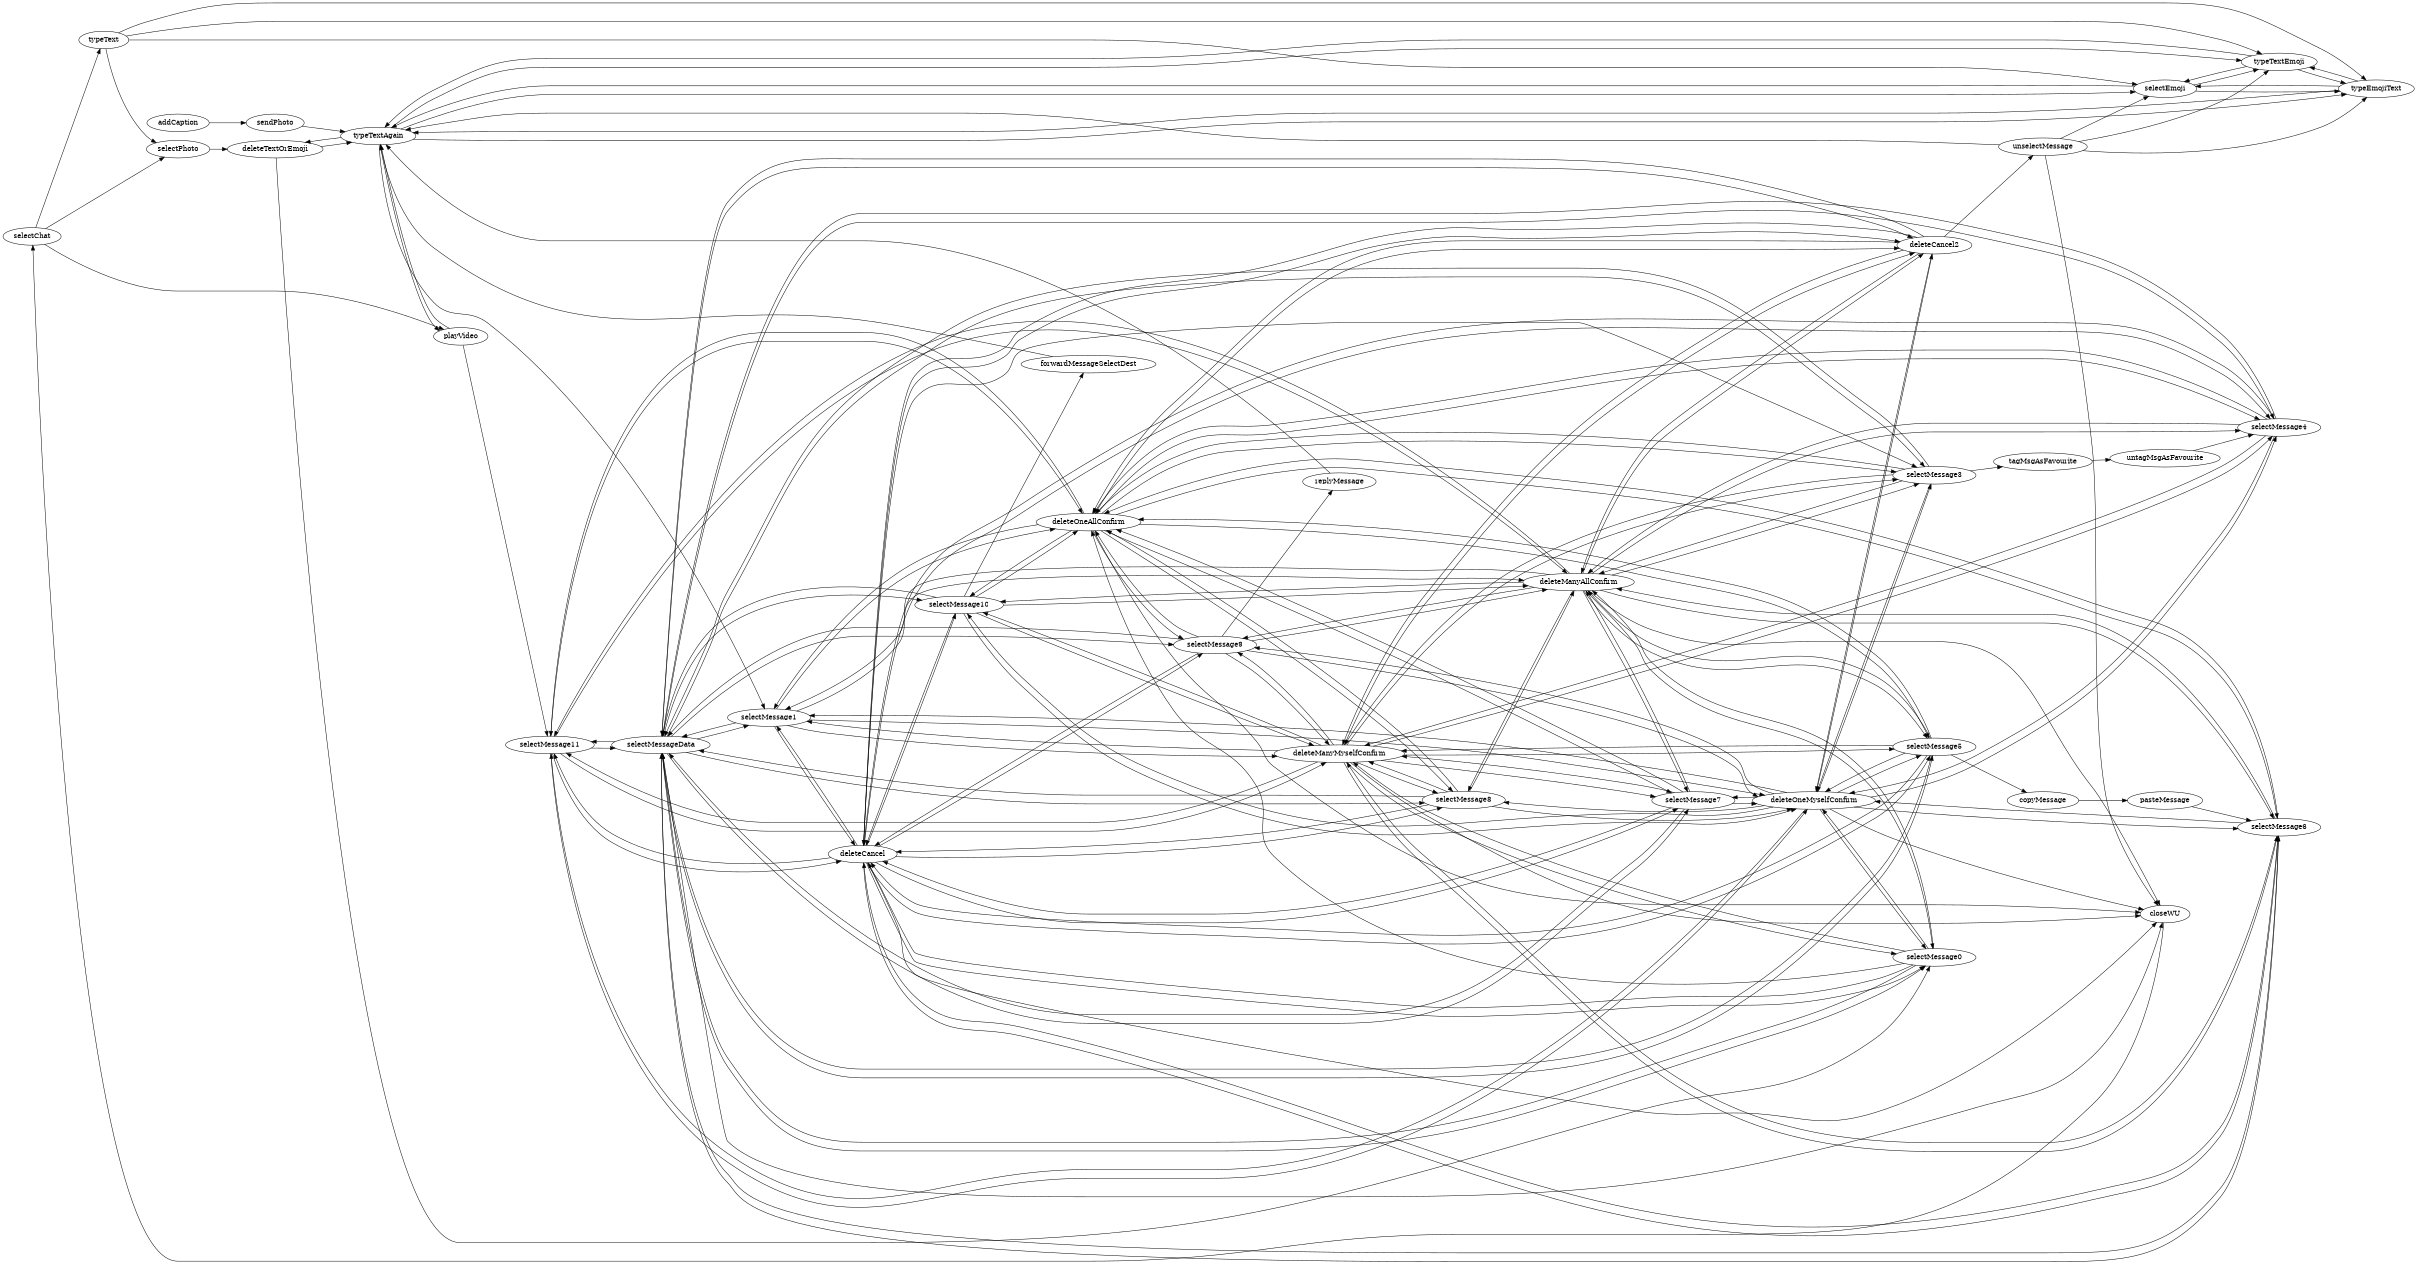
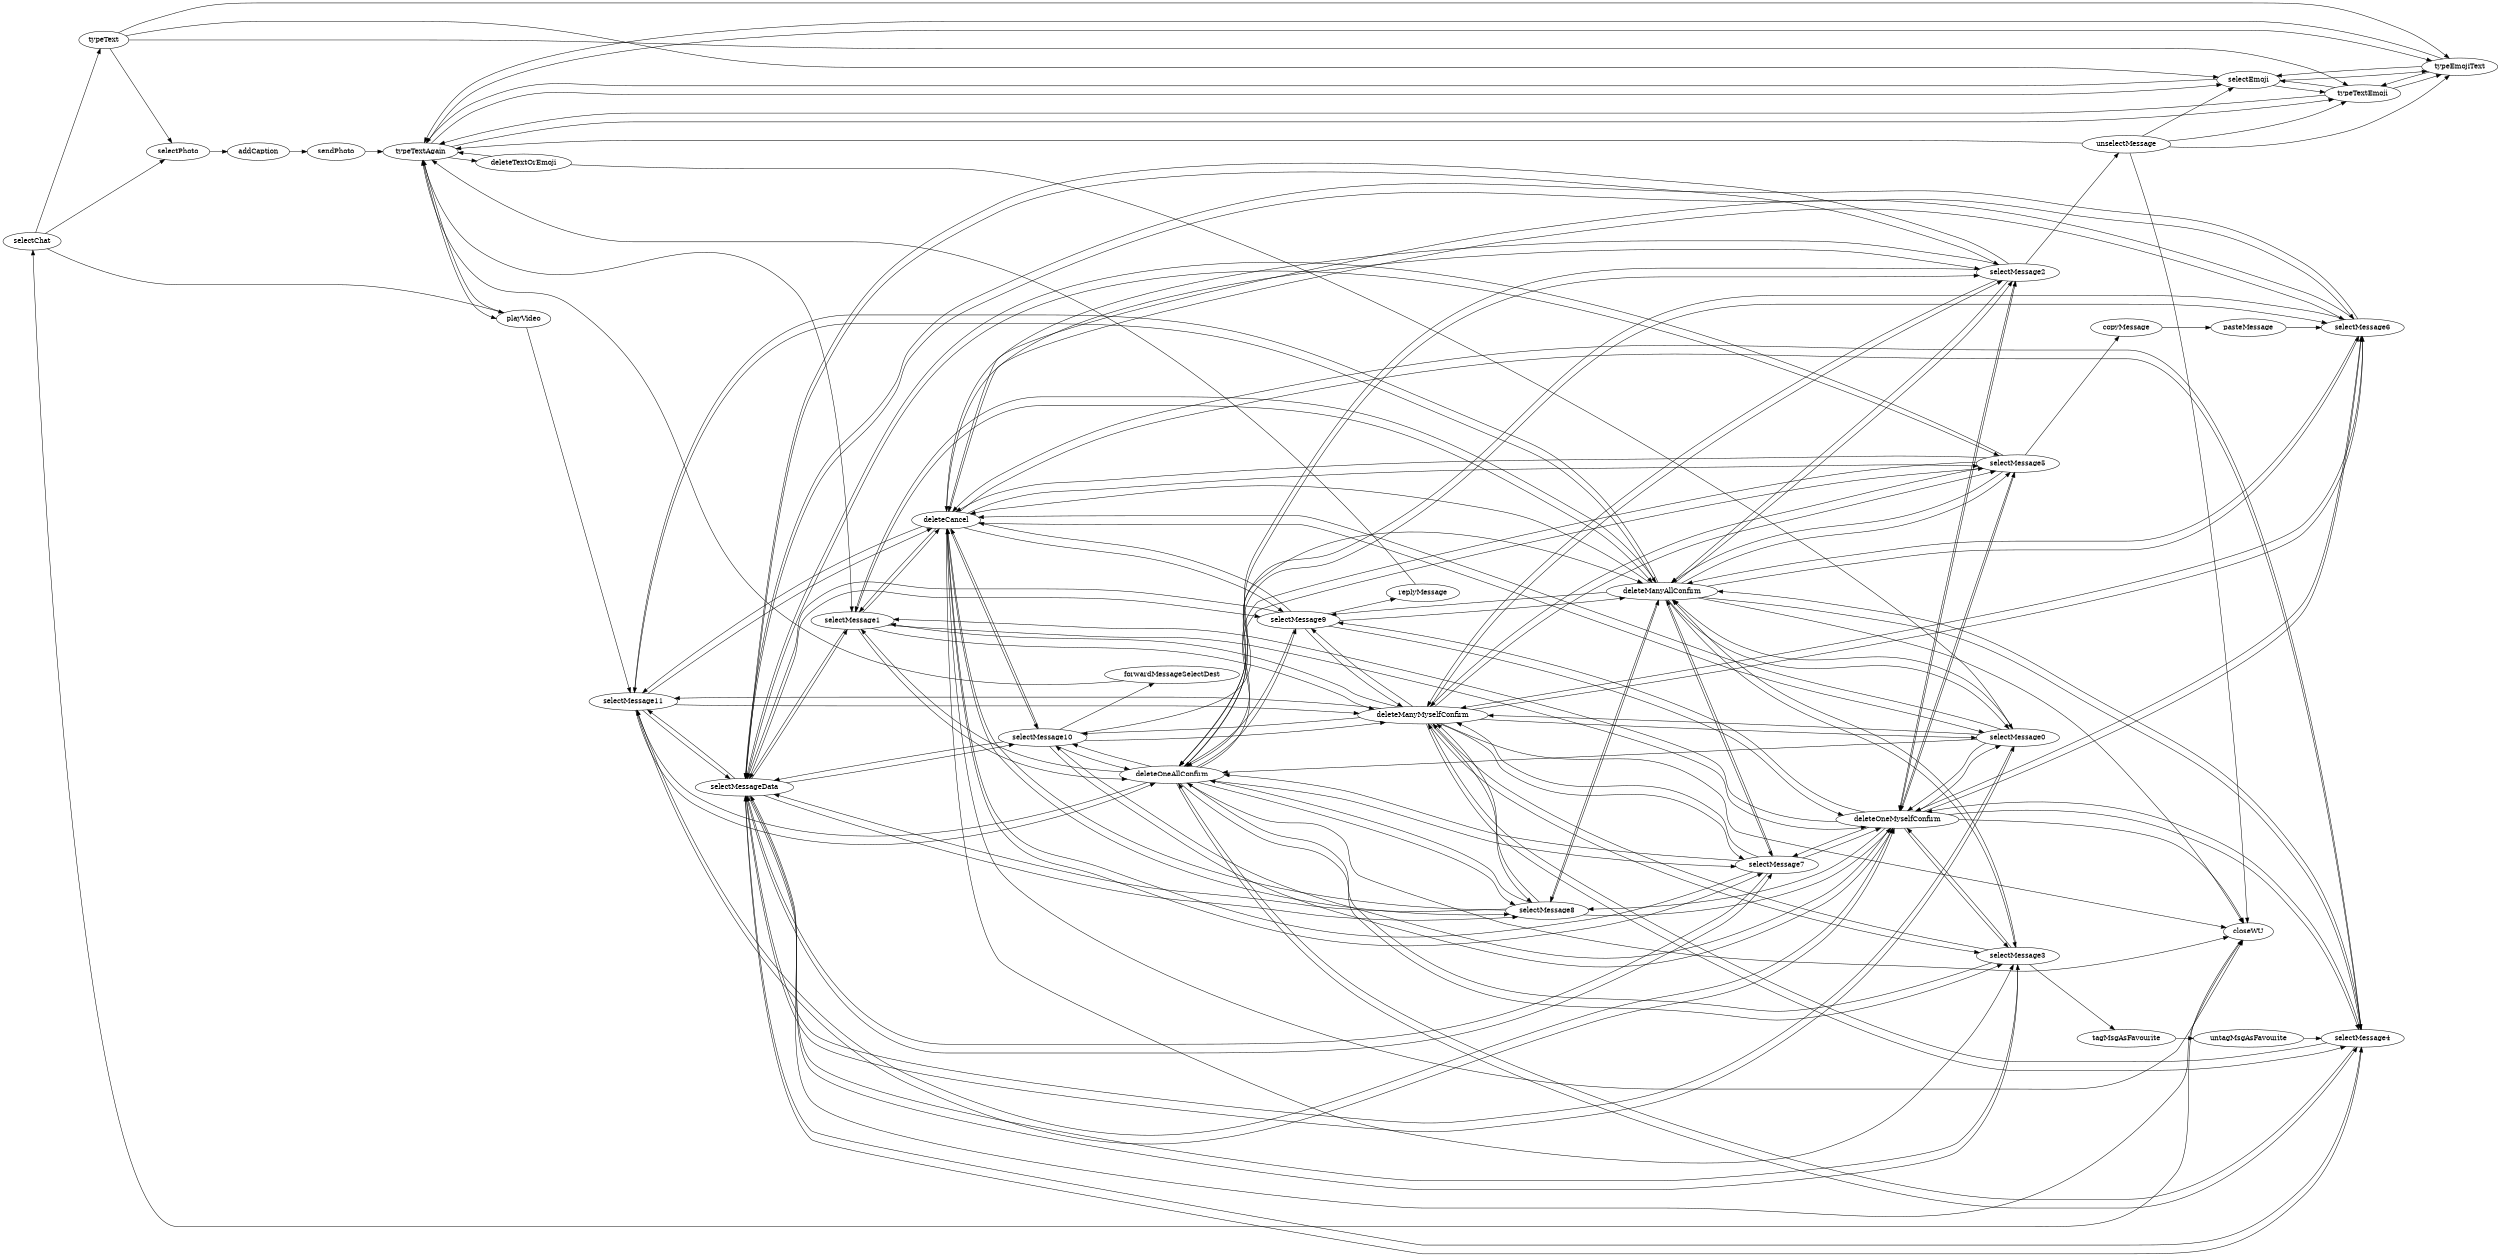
(216, 149) -> (216, 152)
(1934, 245) -> (2018, 273)
(1277, 590) -> (1321, 488)
